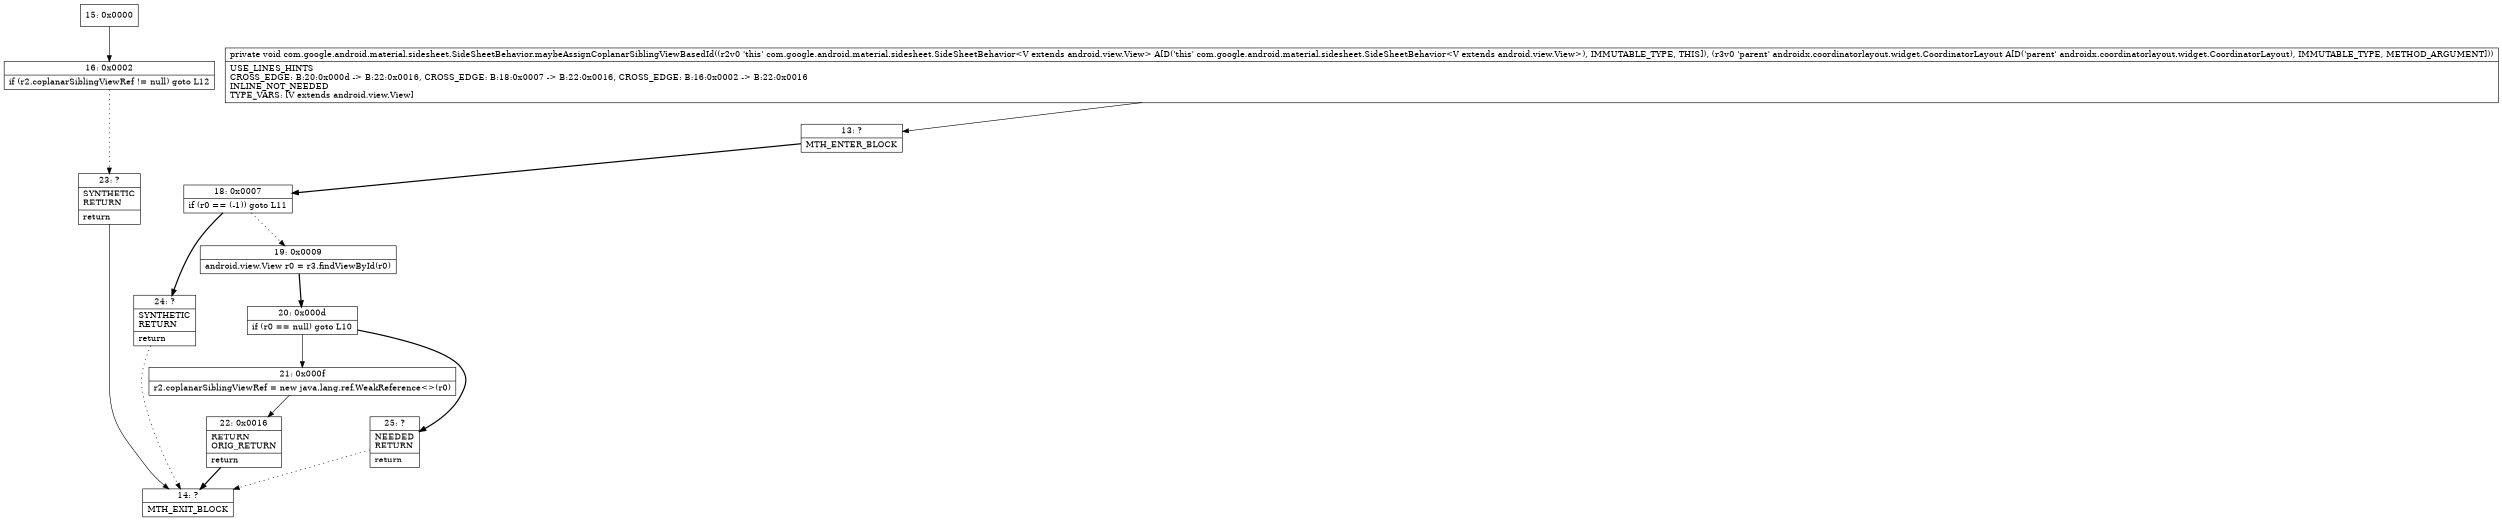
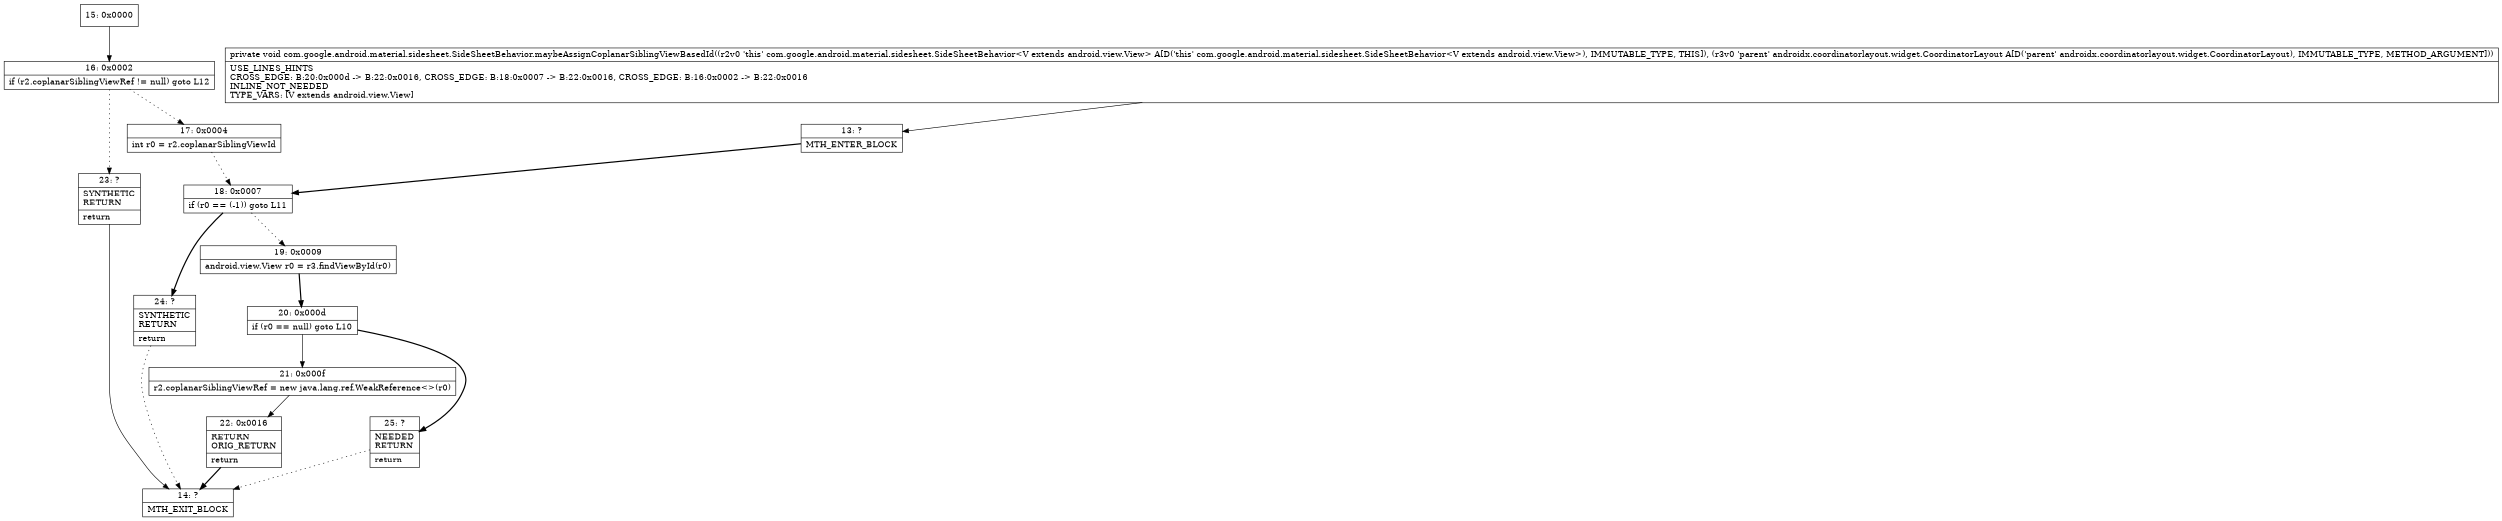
none -> (204, 138)
